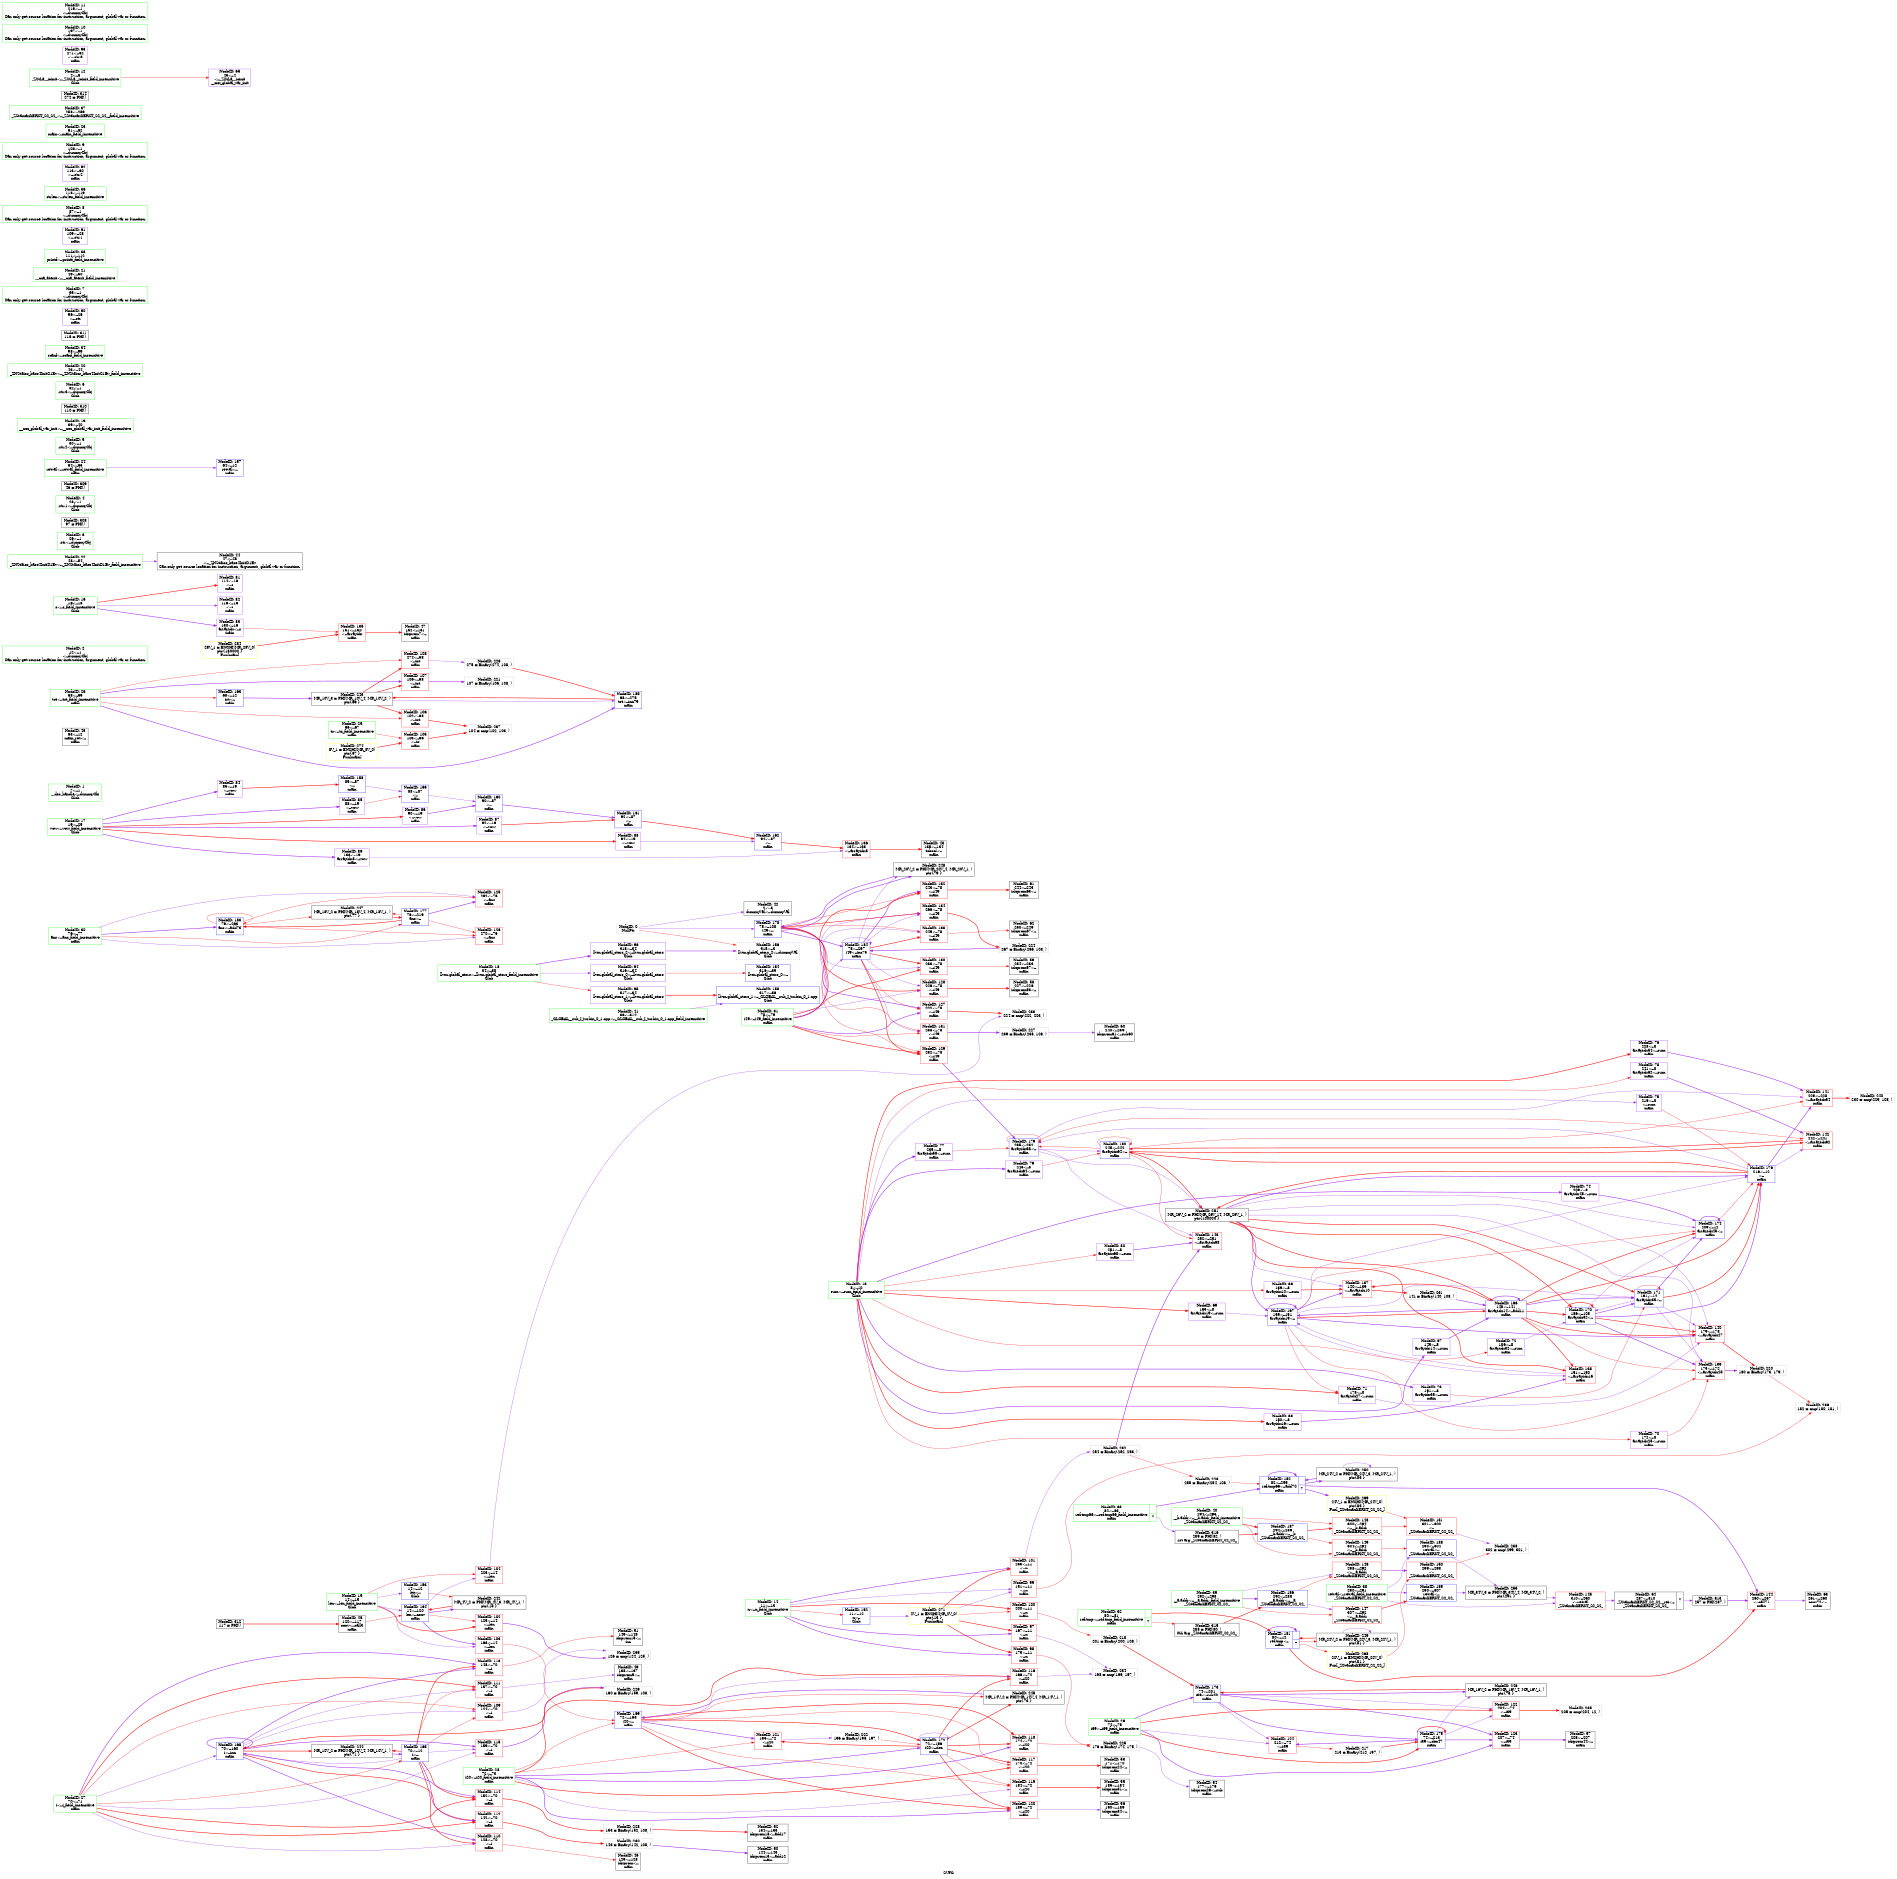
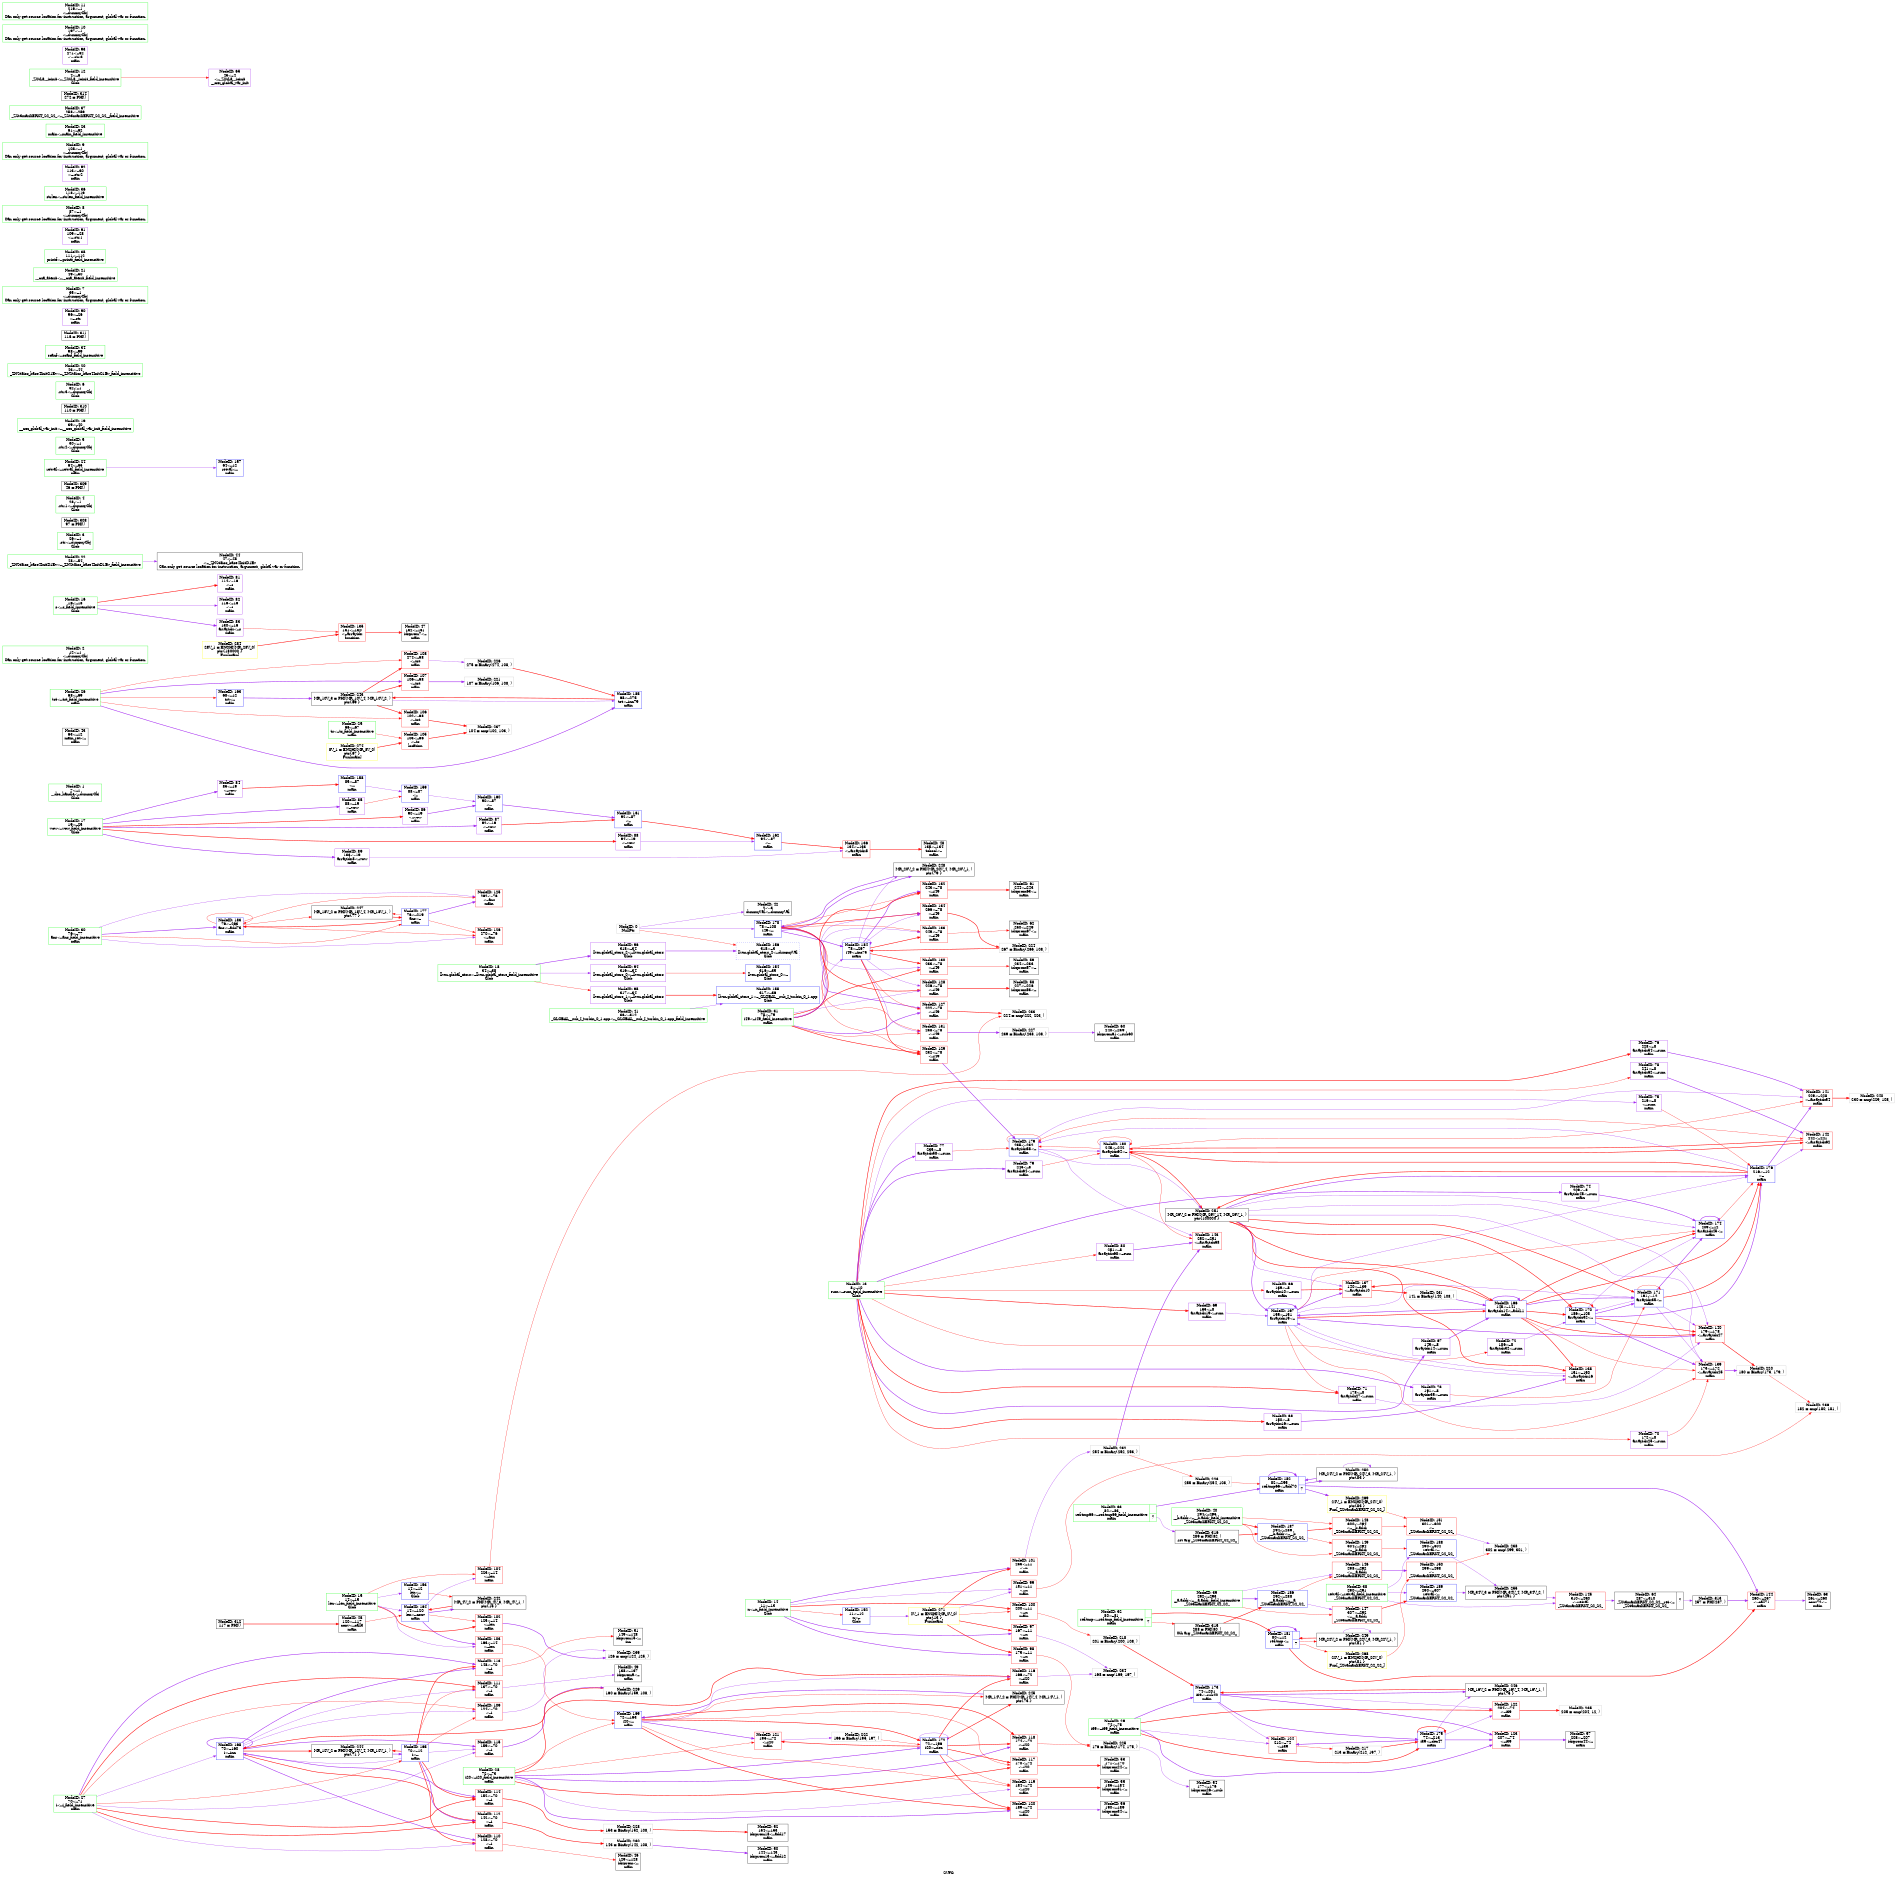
(352, 638) -> (352, 638)
(415, 746) -> (415, 746)
(936, 950) -> (936, 950)
(619, 1149) -> (619, 1149)
